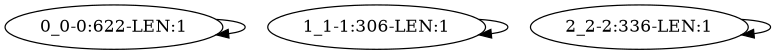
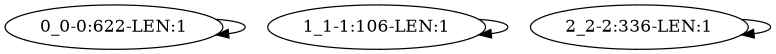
(377, 27) -> (377, 27)
